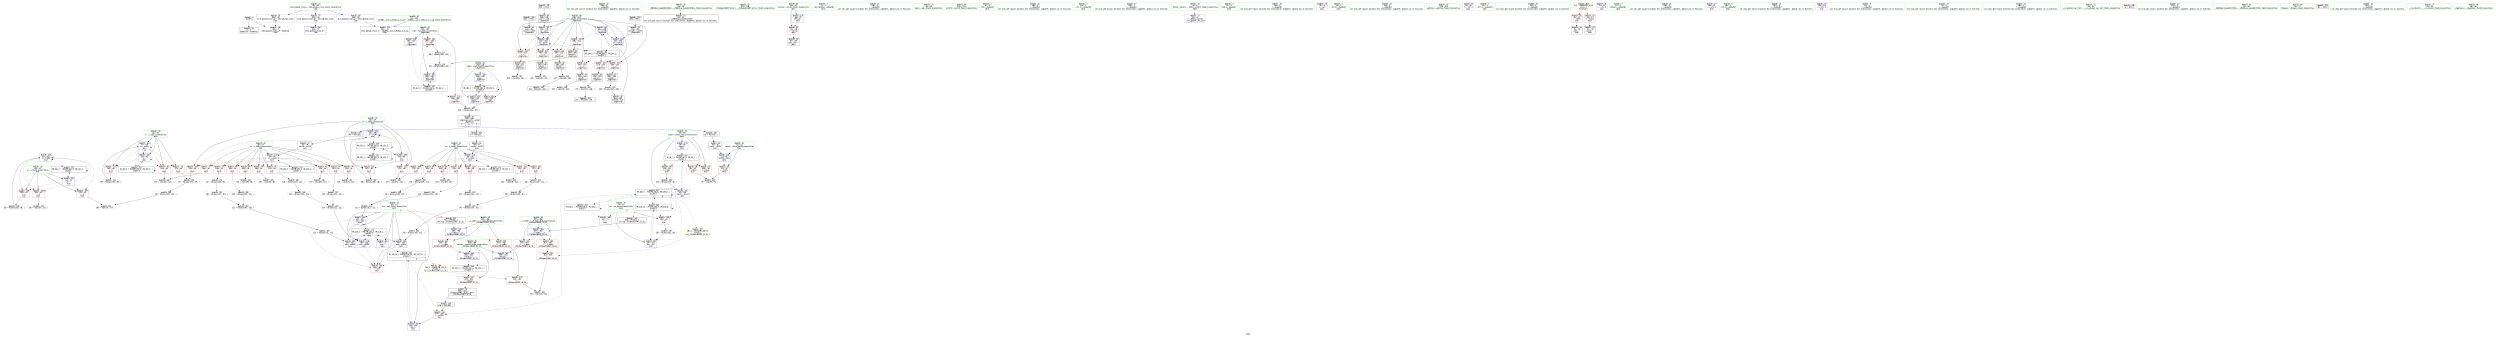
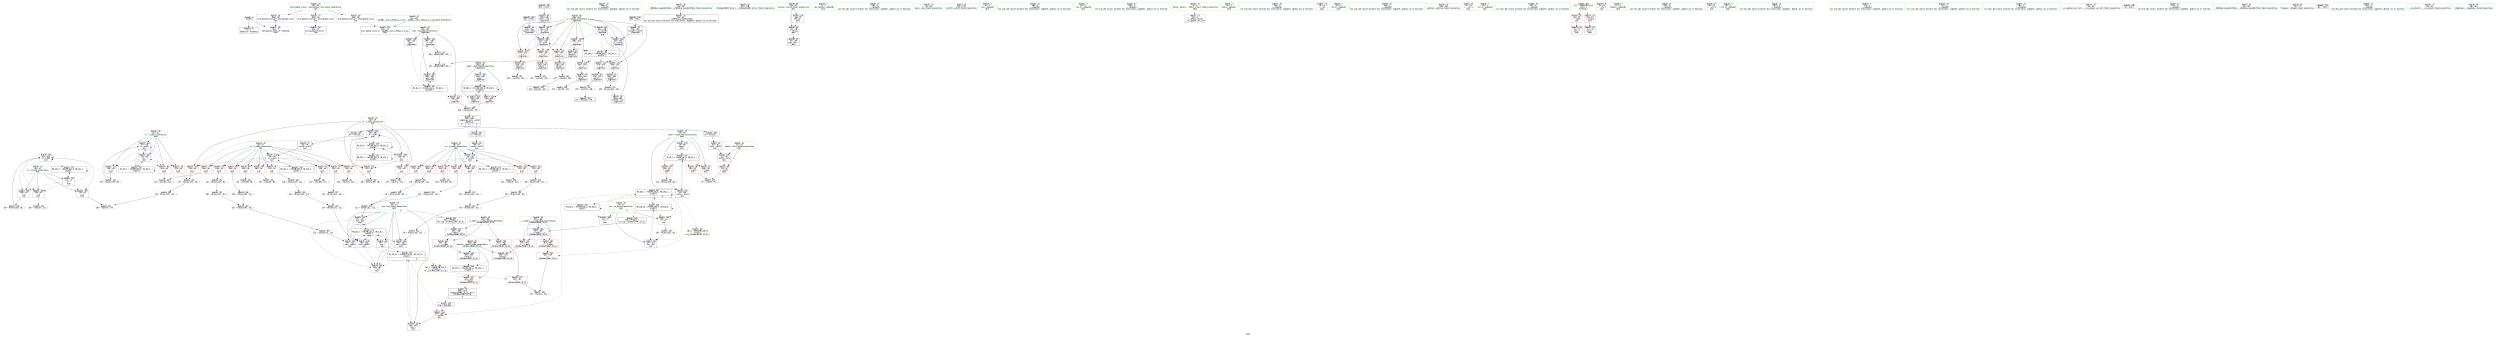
(1821, 7) -> none
